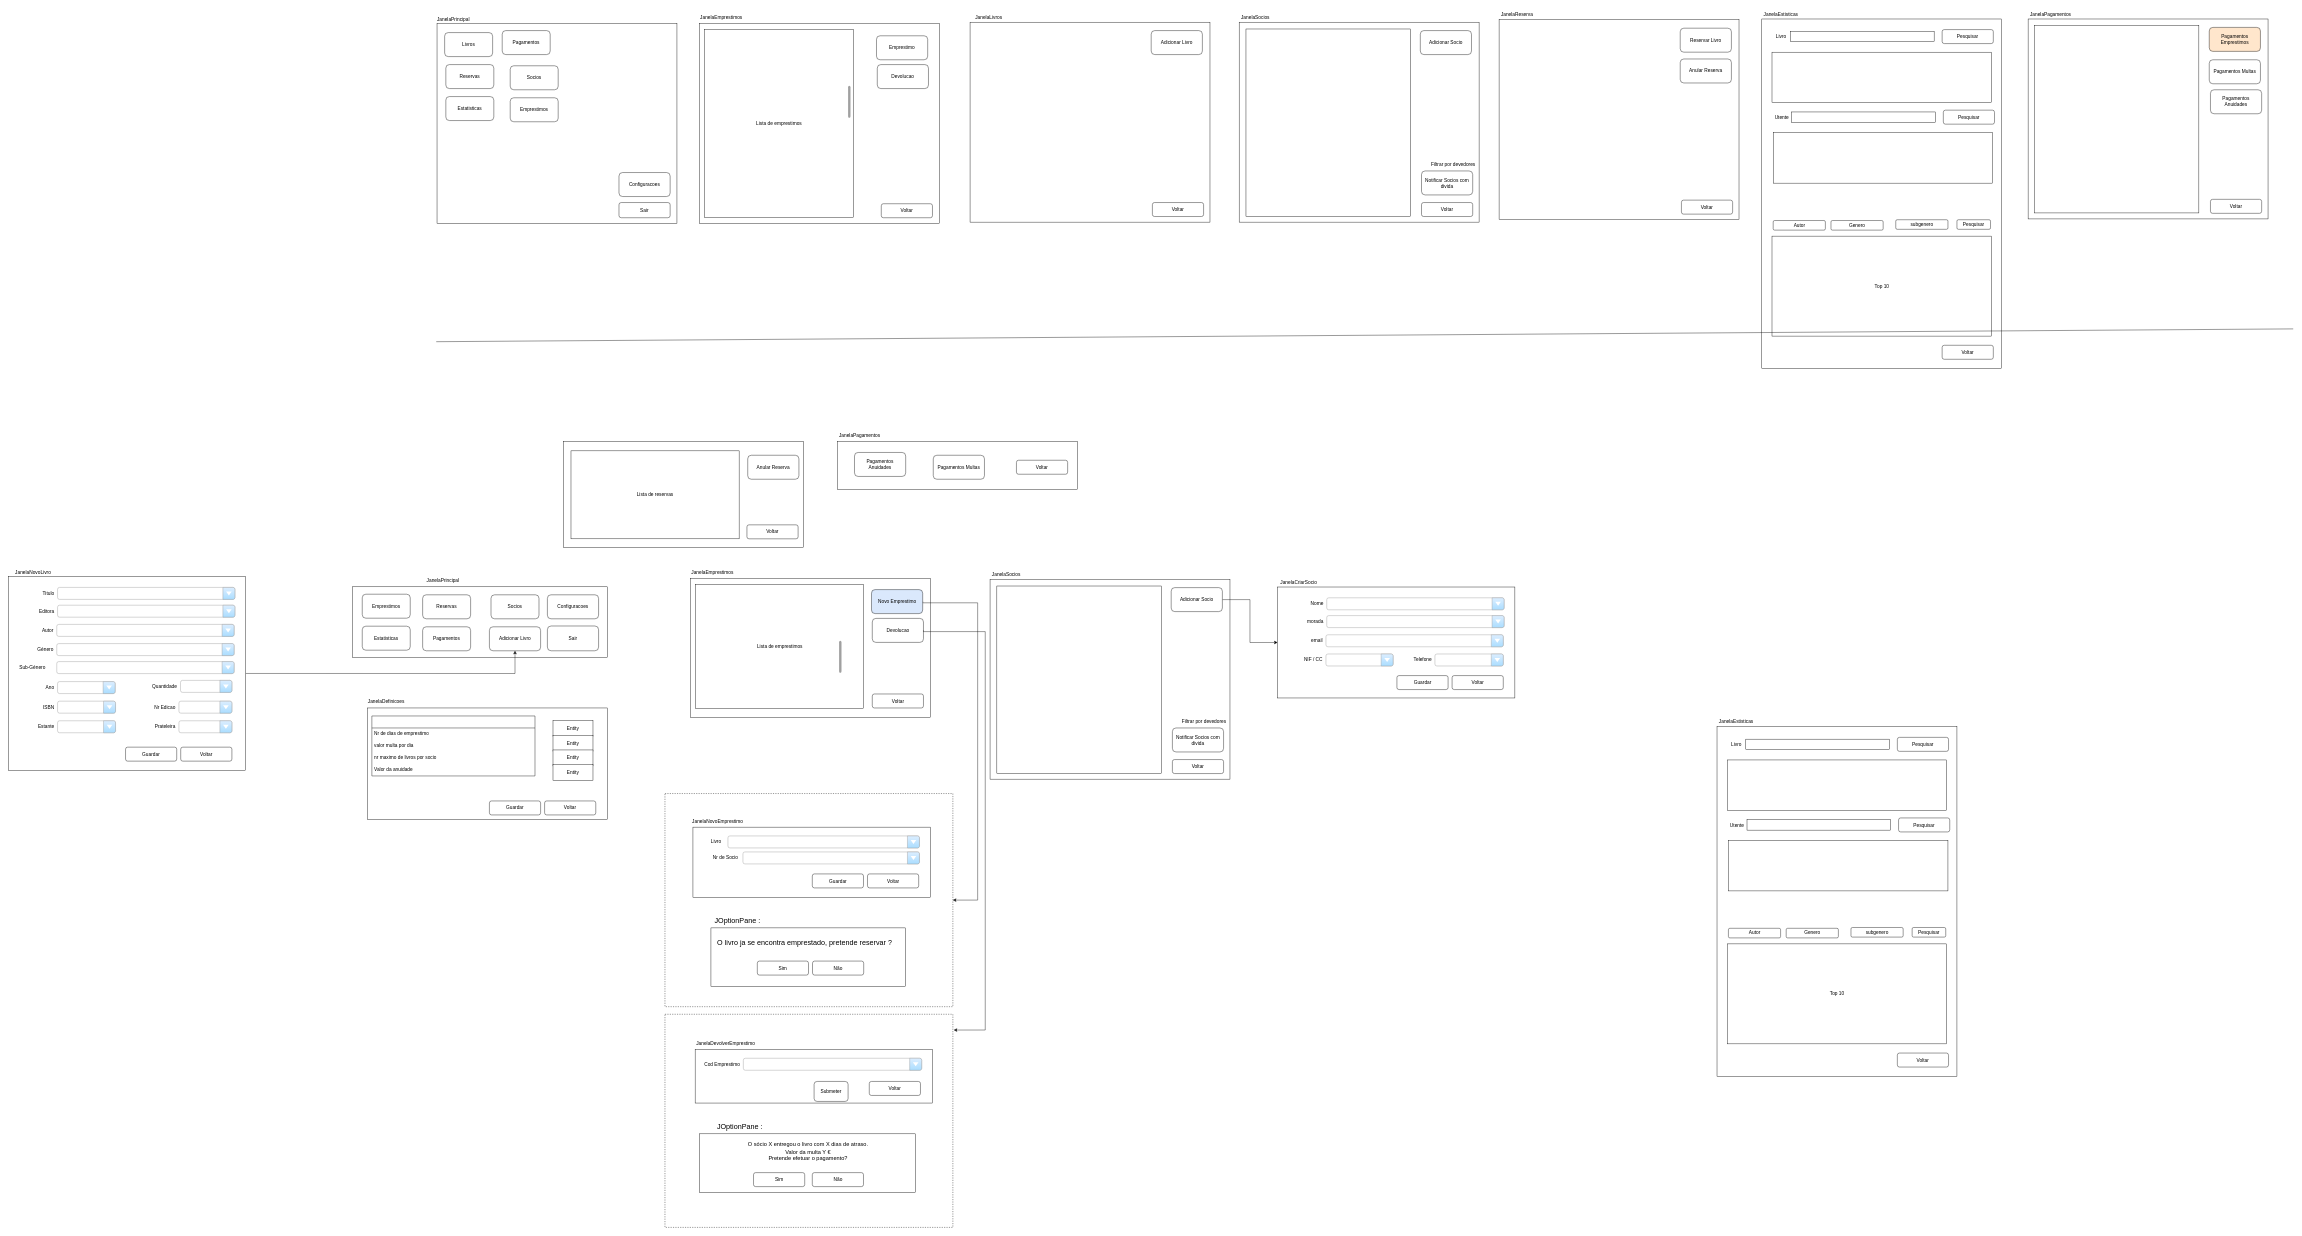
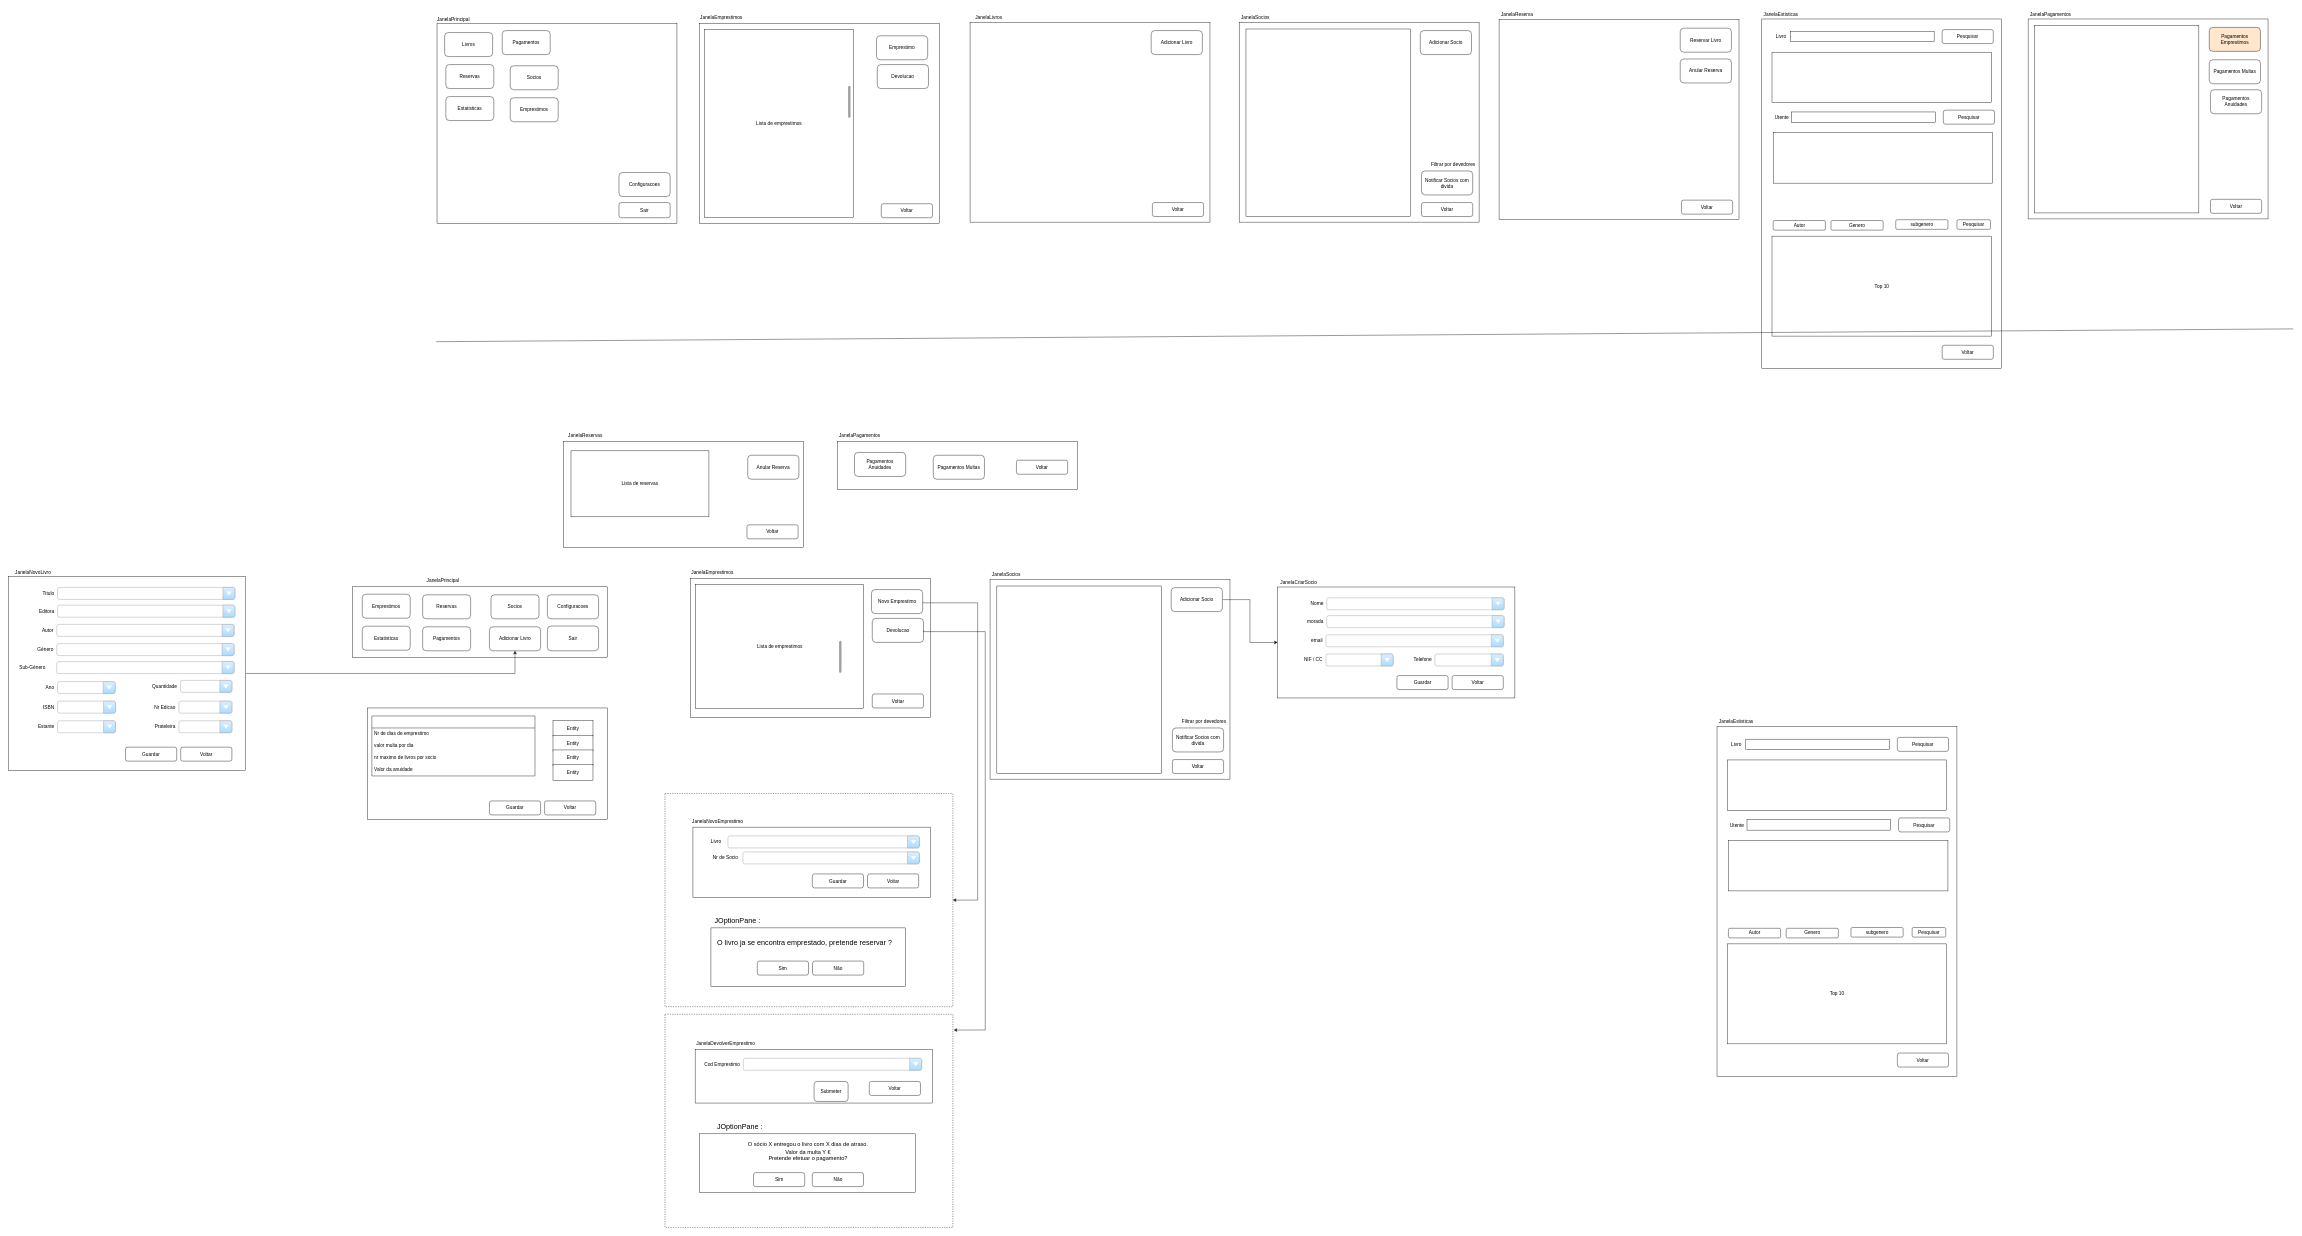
none -> (585, 435)
(655, 495) -> (640, 484)
(897, 602) -> (897, 602)
(386, 702) -> none
